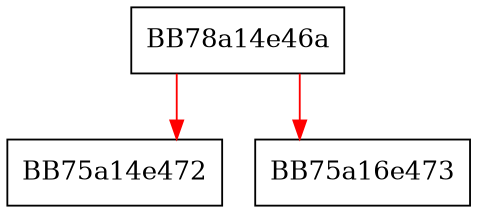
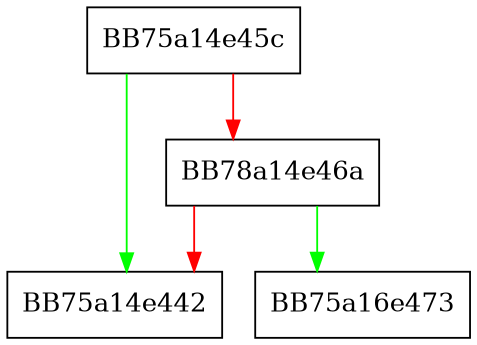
none -> (194, 40)
(300, 97) -> (317, 229)
(115, 173) -> (115, 305)
